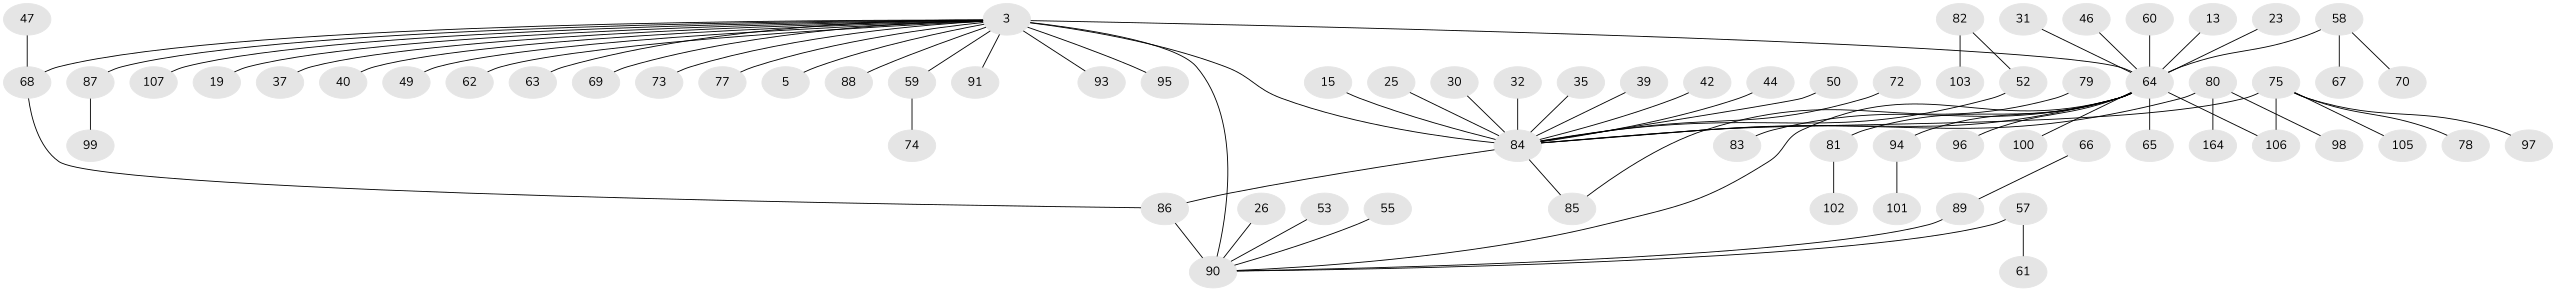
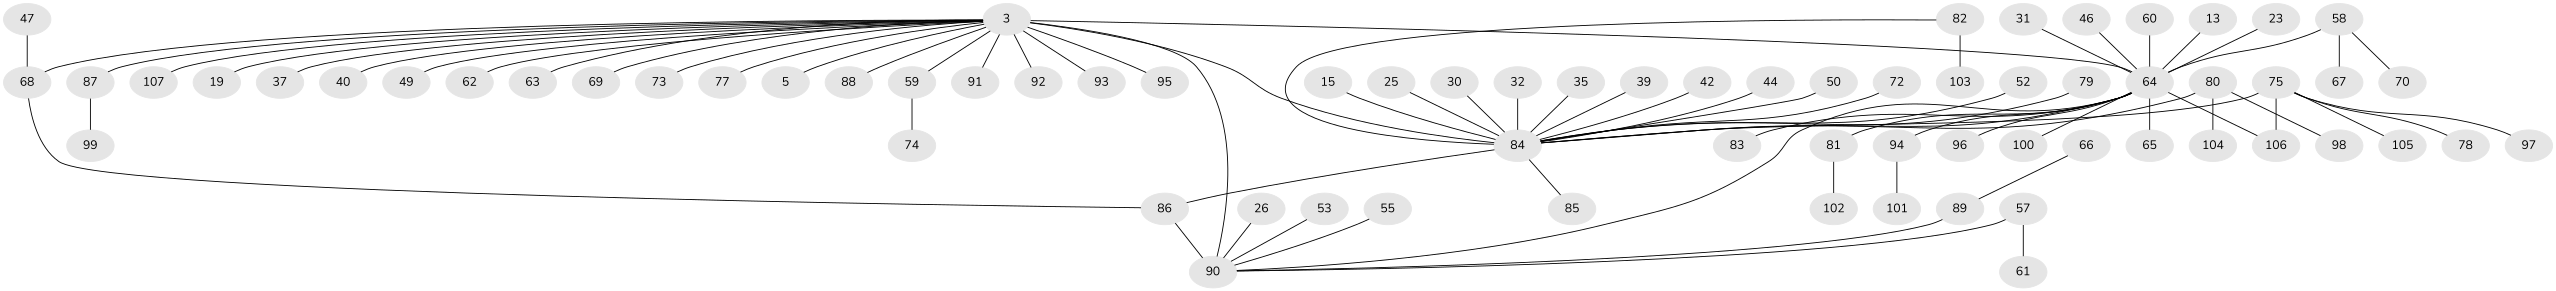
(1988, 47) -> (1556, 27)
none -> (1038, 83)
(1819, 110) -> (1806, 124)
(2213, 146) -> (2213, 146)
